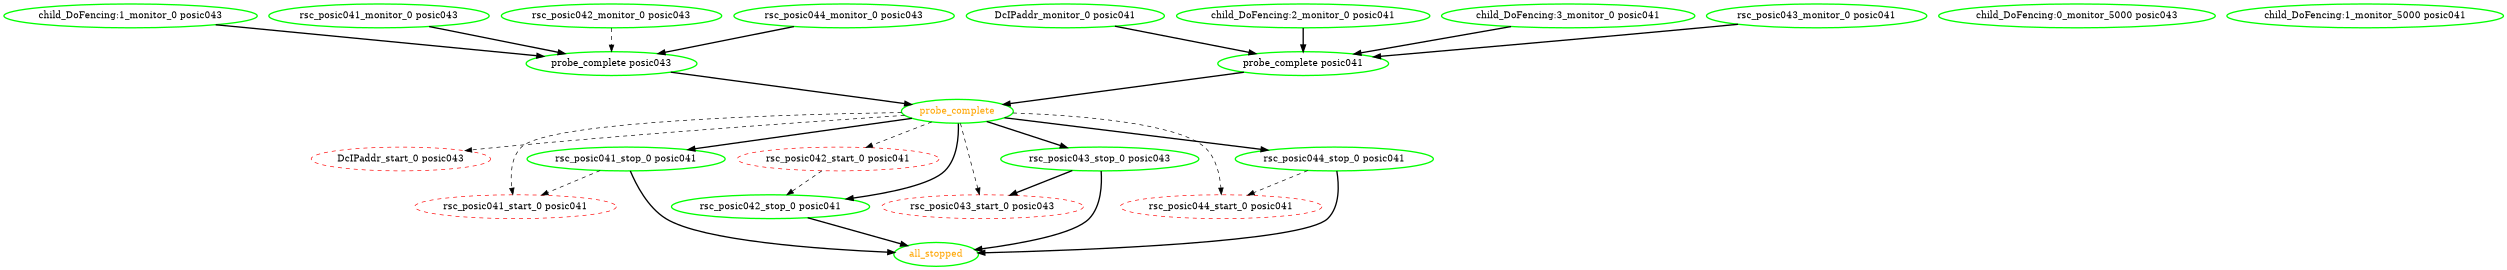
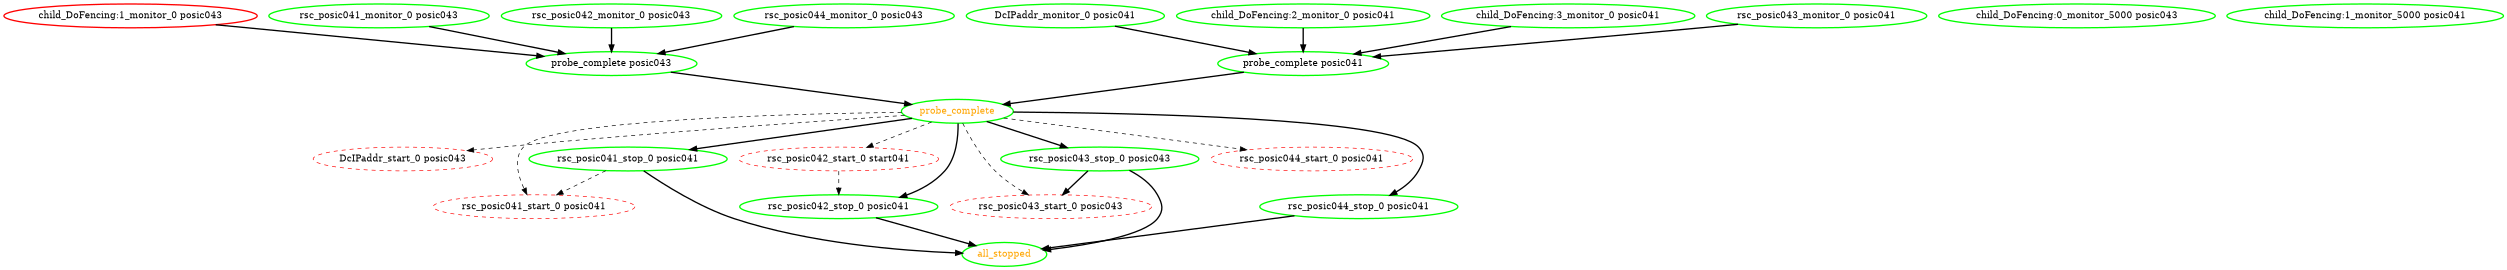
(131, 16) -> (131, 16)
(612, 37) -> (612, 37)
(838, 159) -> (839, 159)
(1281, 182) -> none
